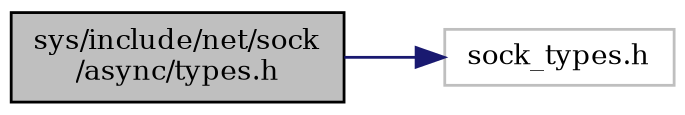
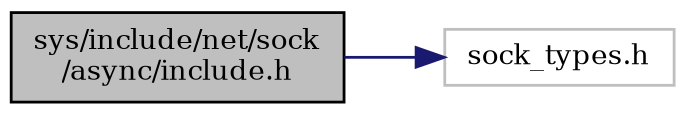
(178, 57) -> (178, 57)
